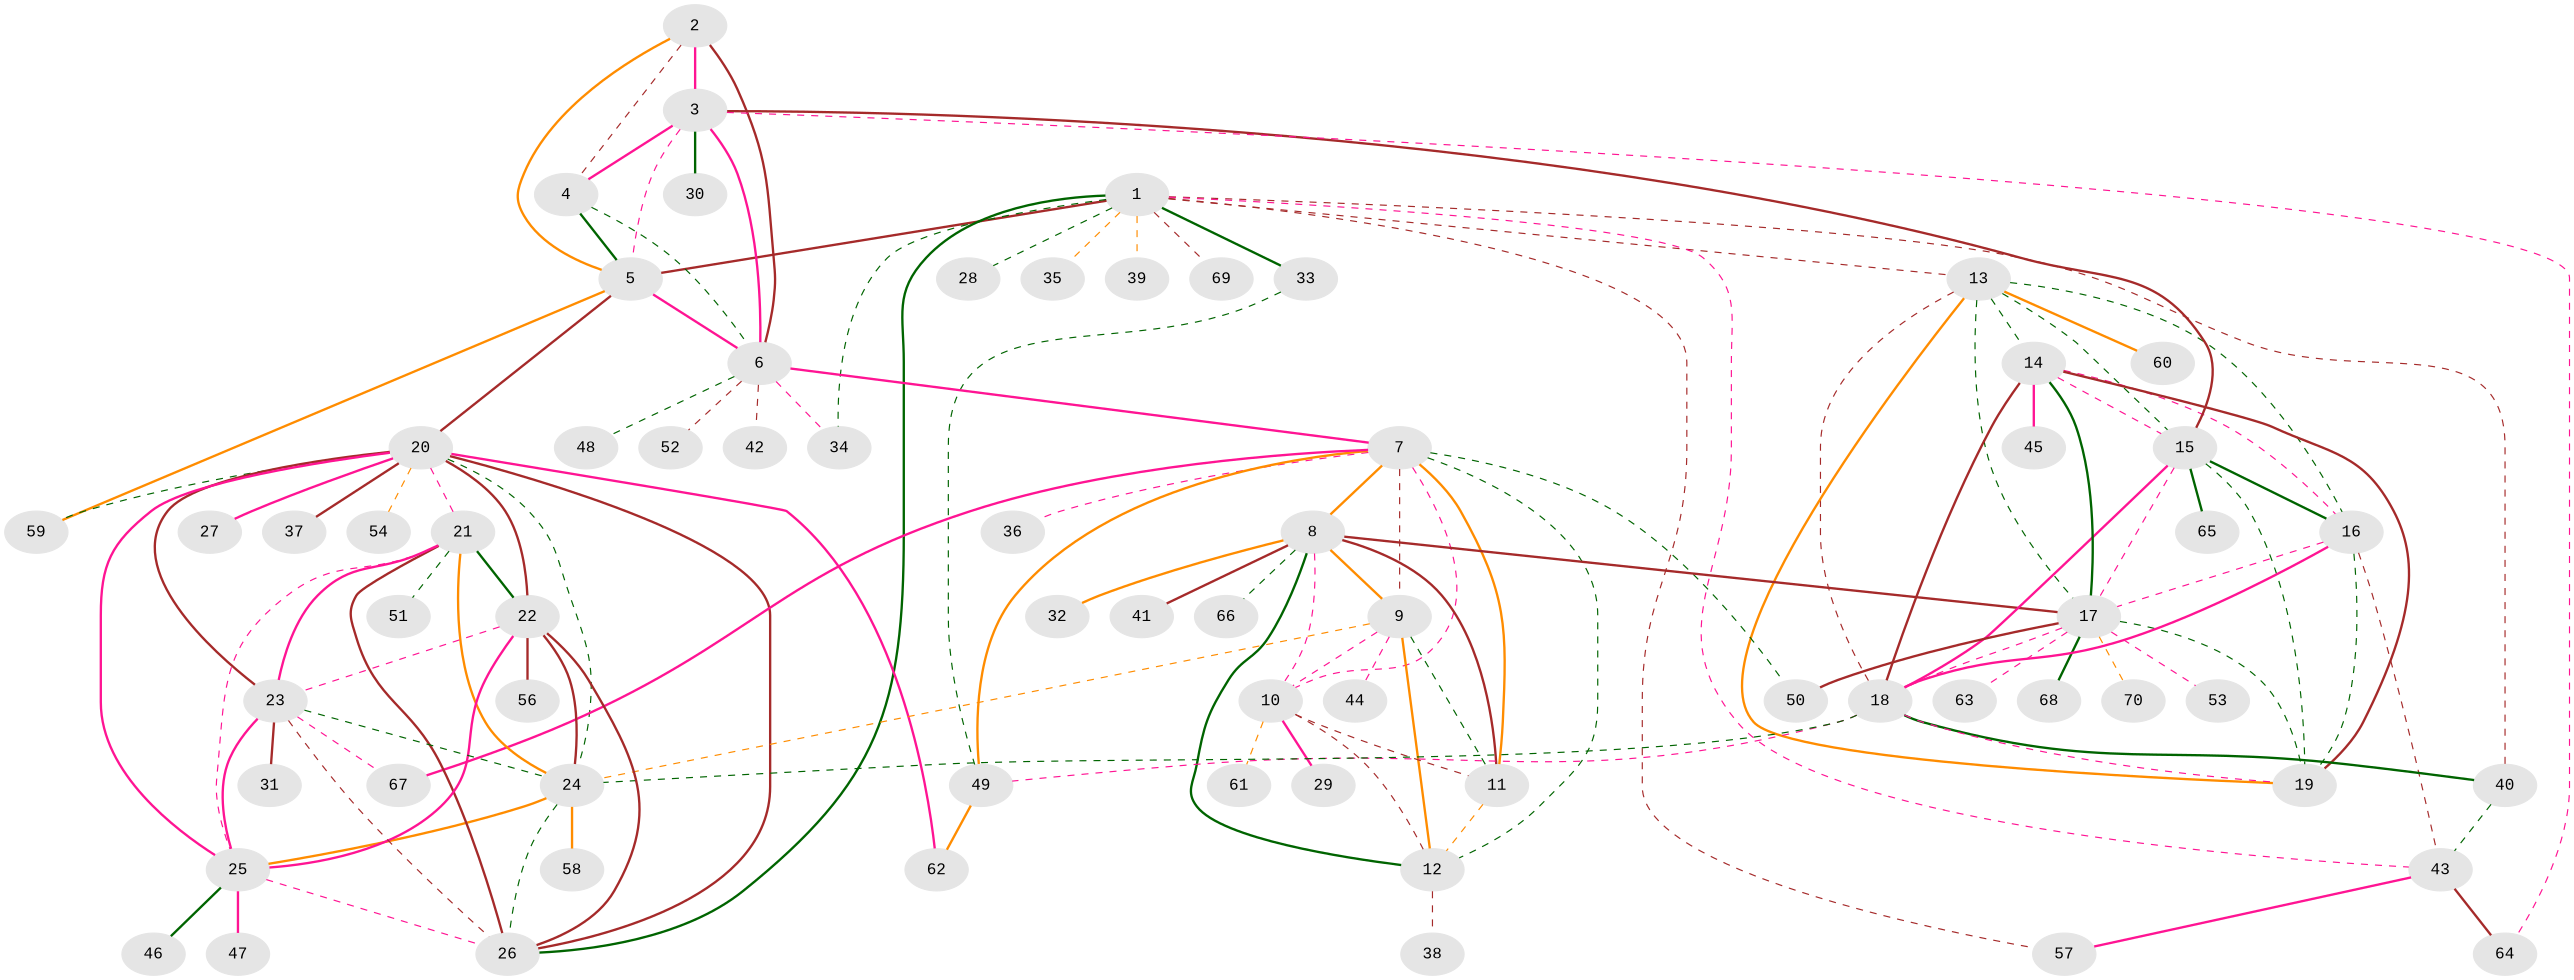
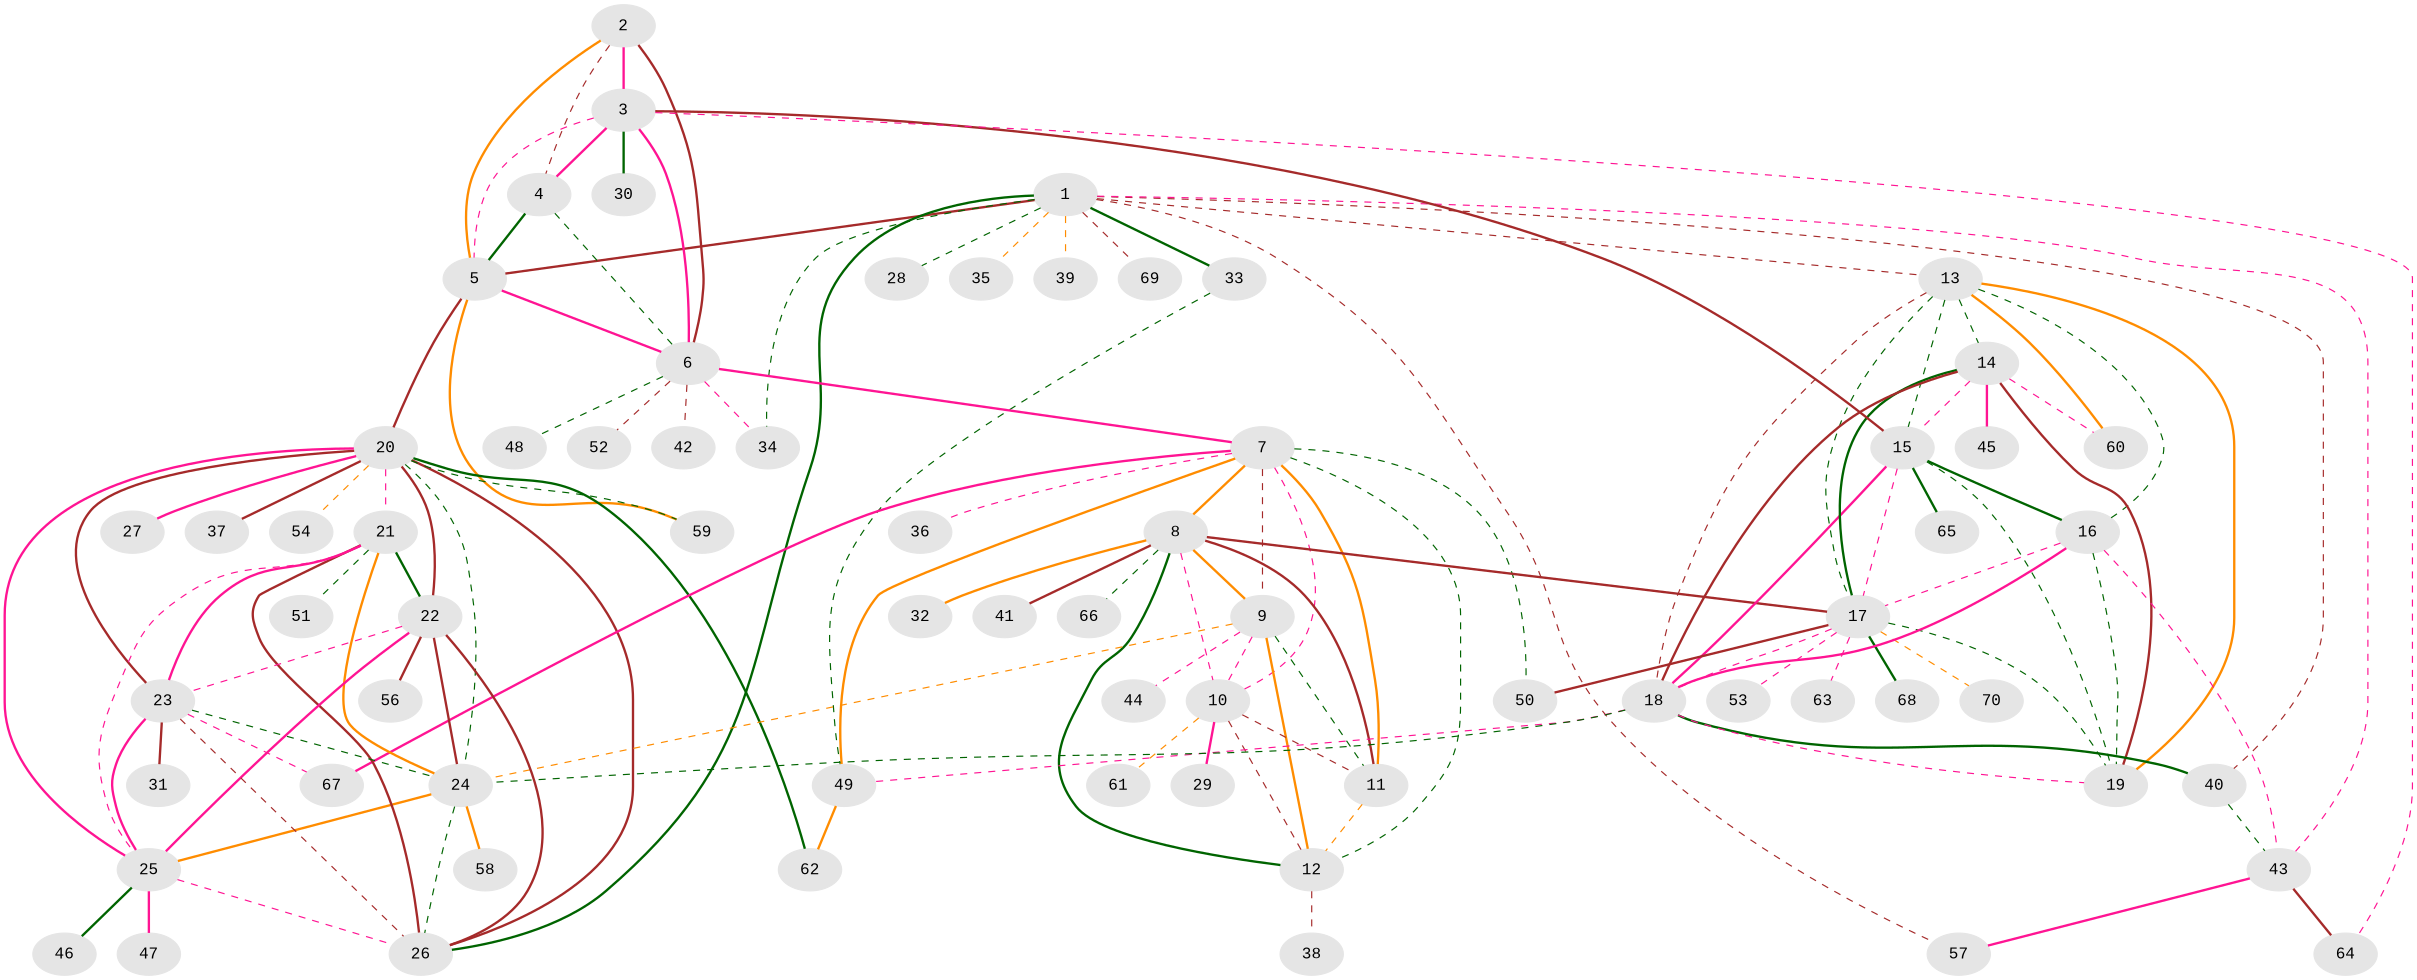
(2212, 419) -> (2052, 406)
(800, 524) -> (676, 579)
(2401, 700) -> (2208, 680)
